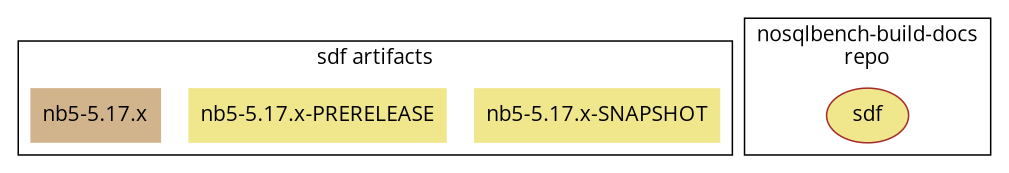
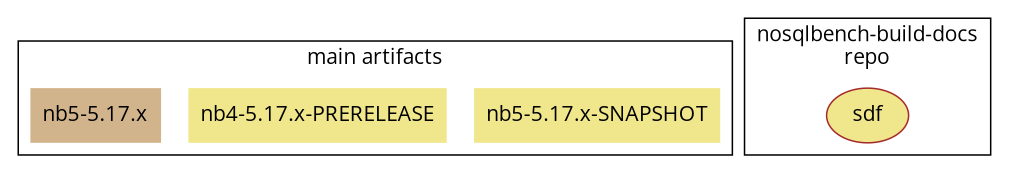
(375, 58) -> (375, 58)
(318, 115) -> (318, 115)
